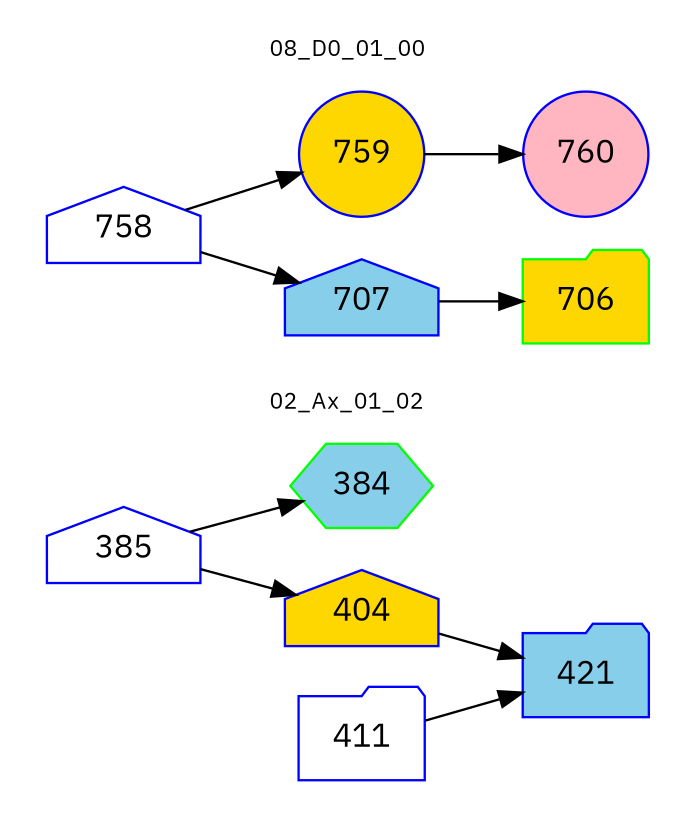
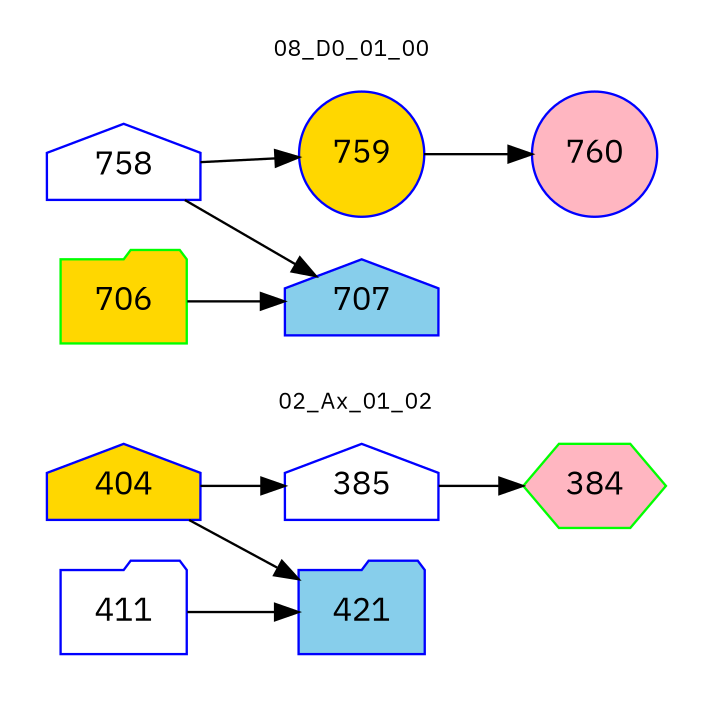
(469, 301) -> (224, 301)
(362, 486) -> (595, 486)
(237, 579) -> (231, 486)
